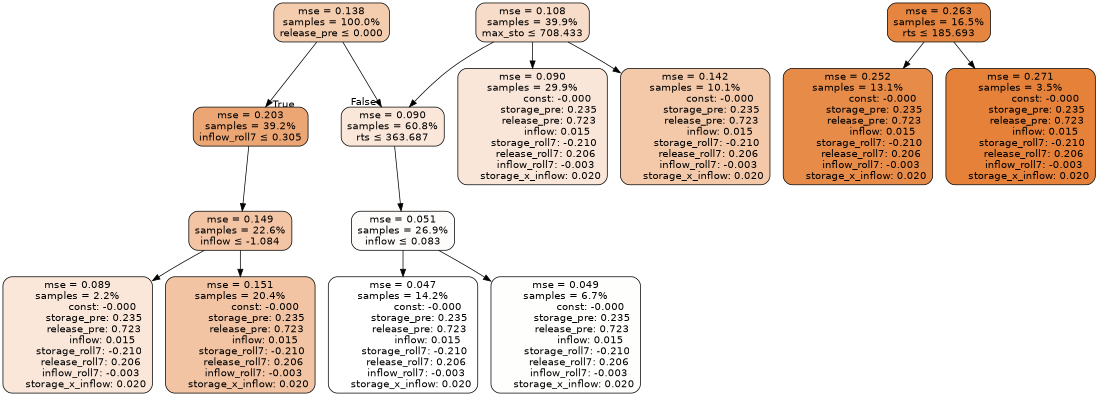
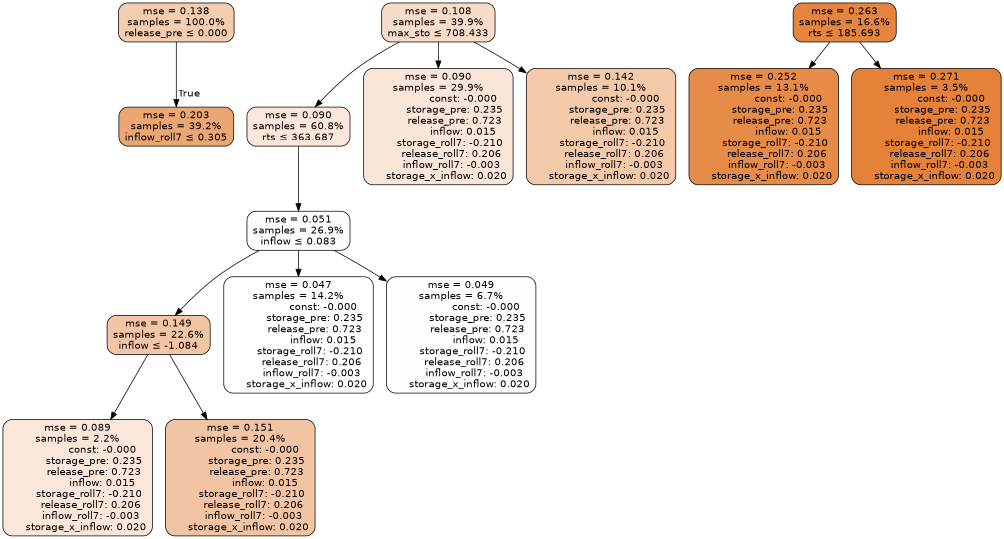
(939, 22) -> (845, 22)
(360, 71) -> none
(246, 175) -> (217, 276)
